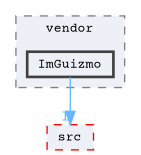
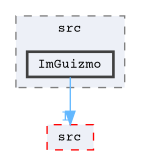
(70, 29) -> (70, 29)
